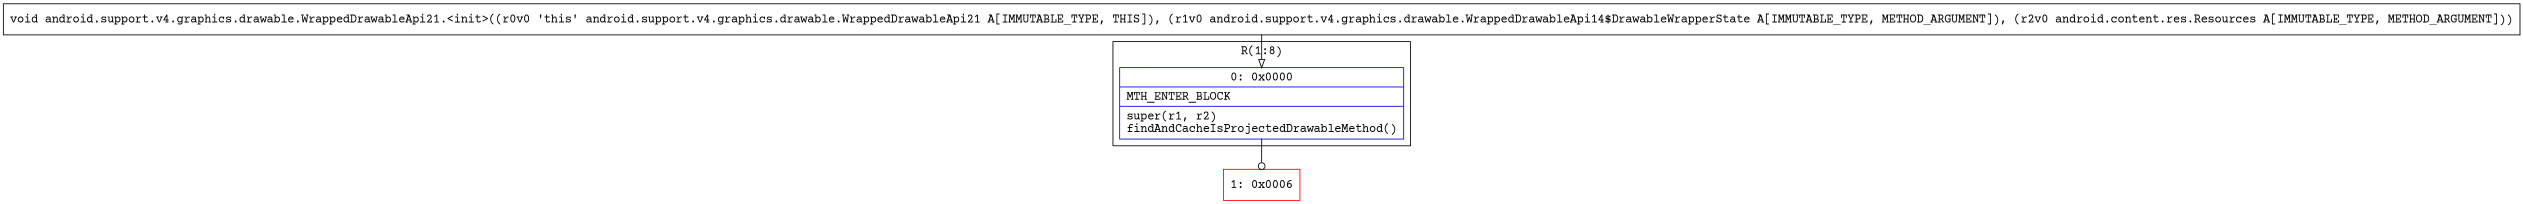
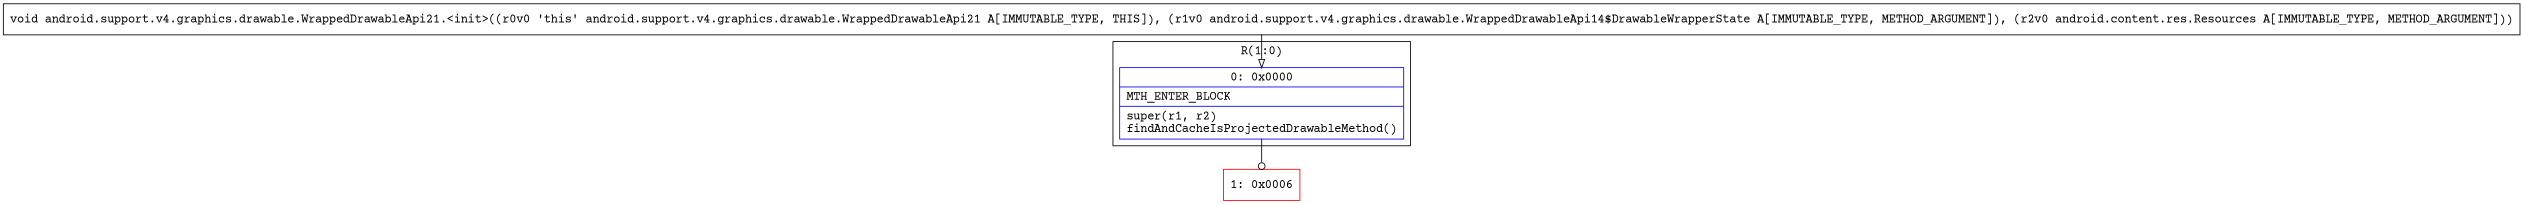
(1262, 51) -> (1262, 51)
